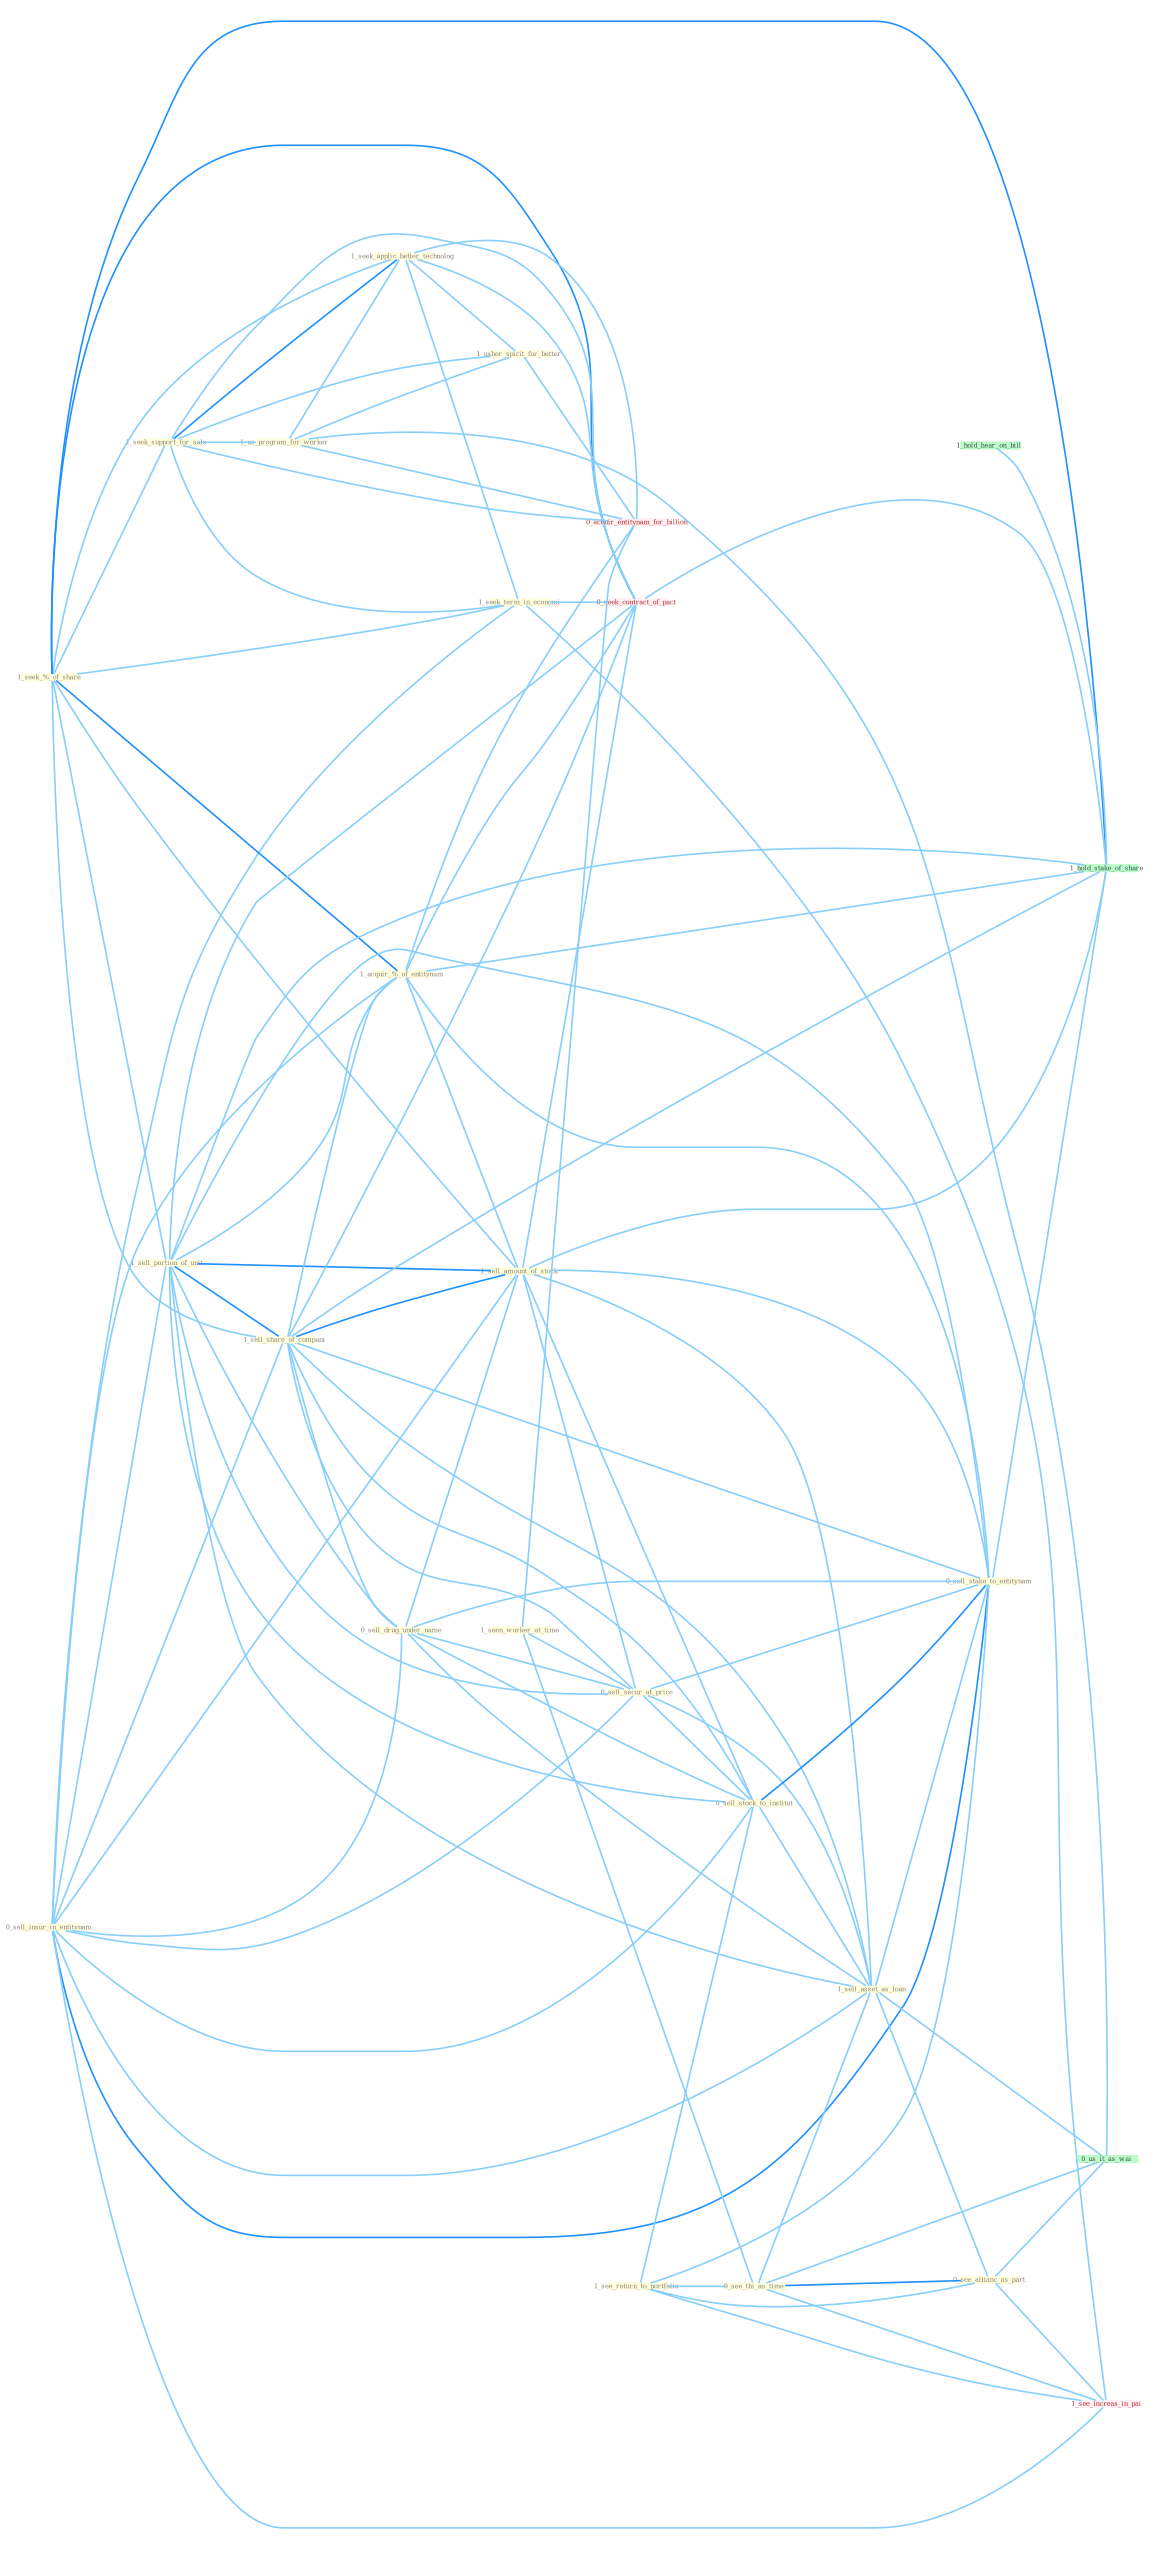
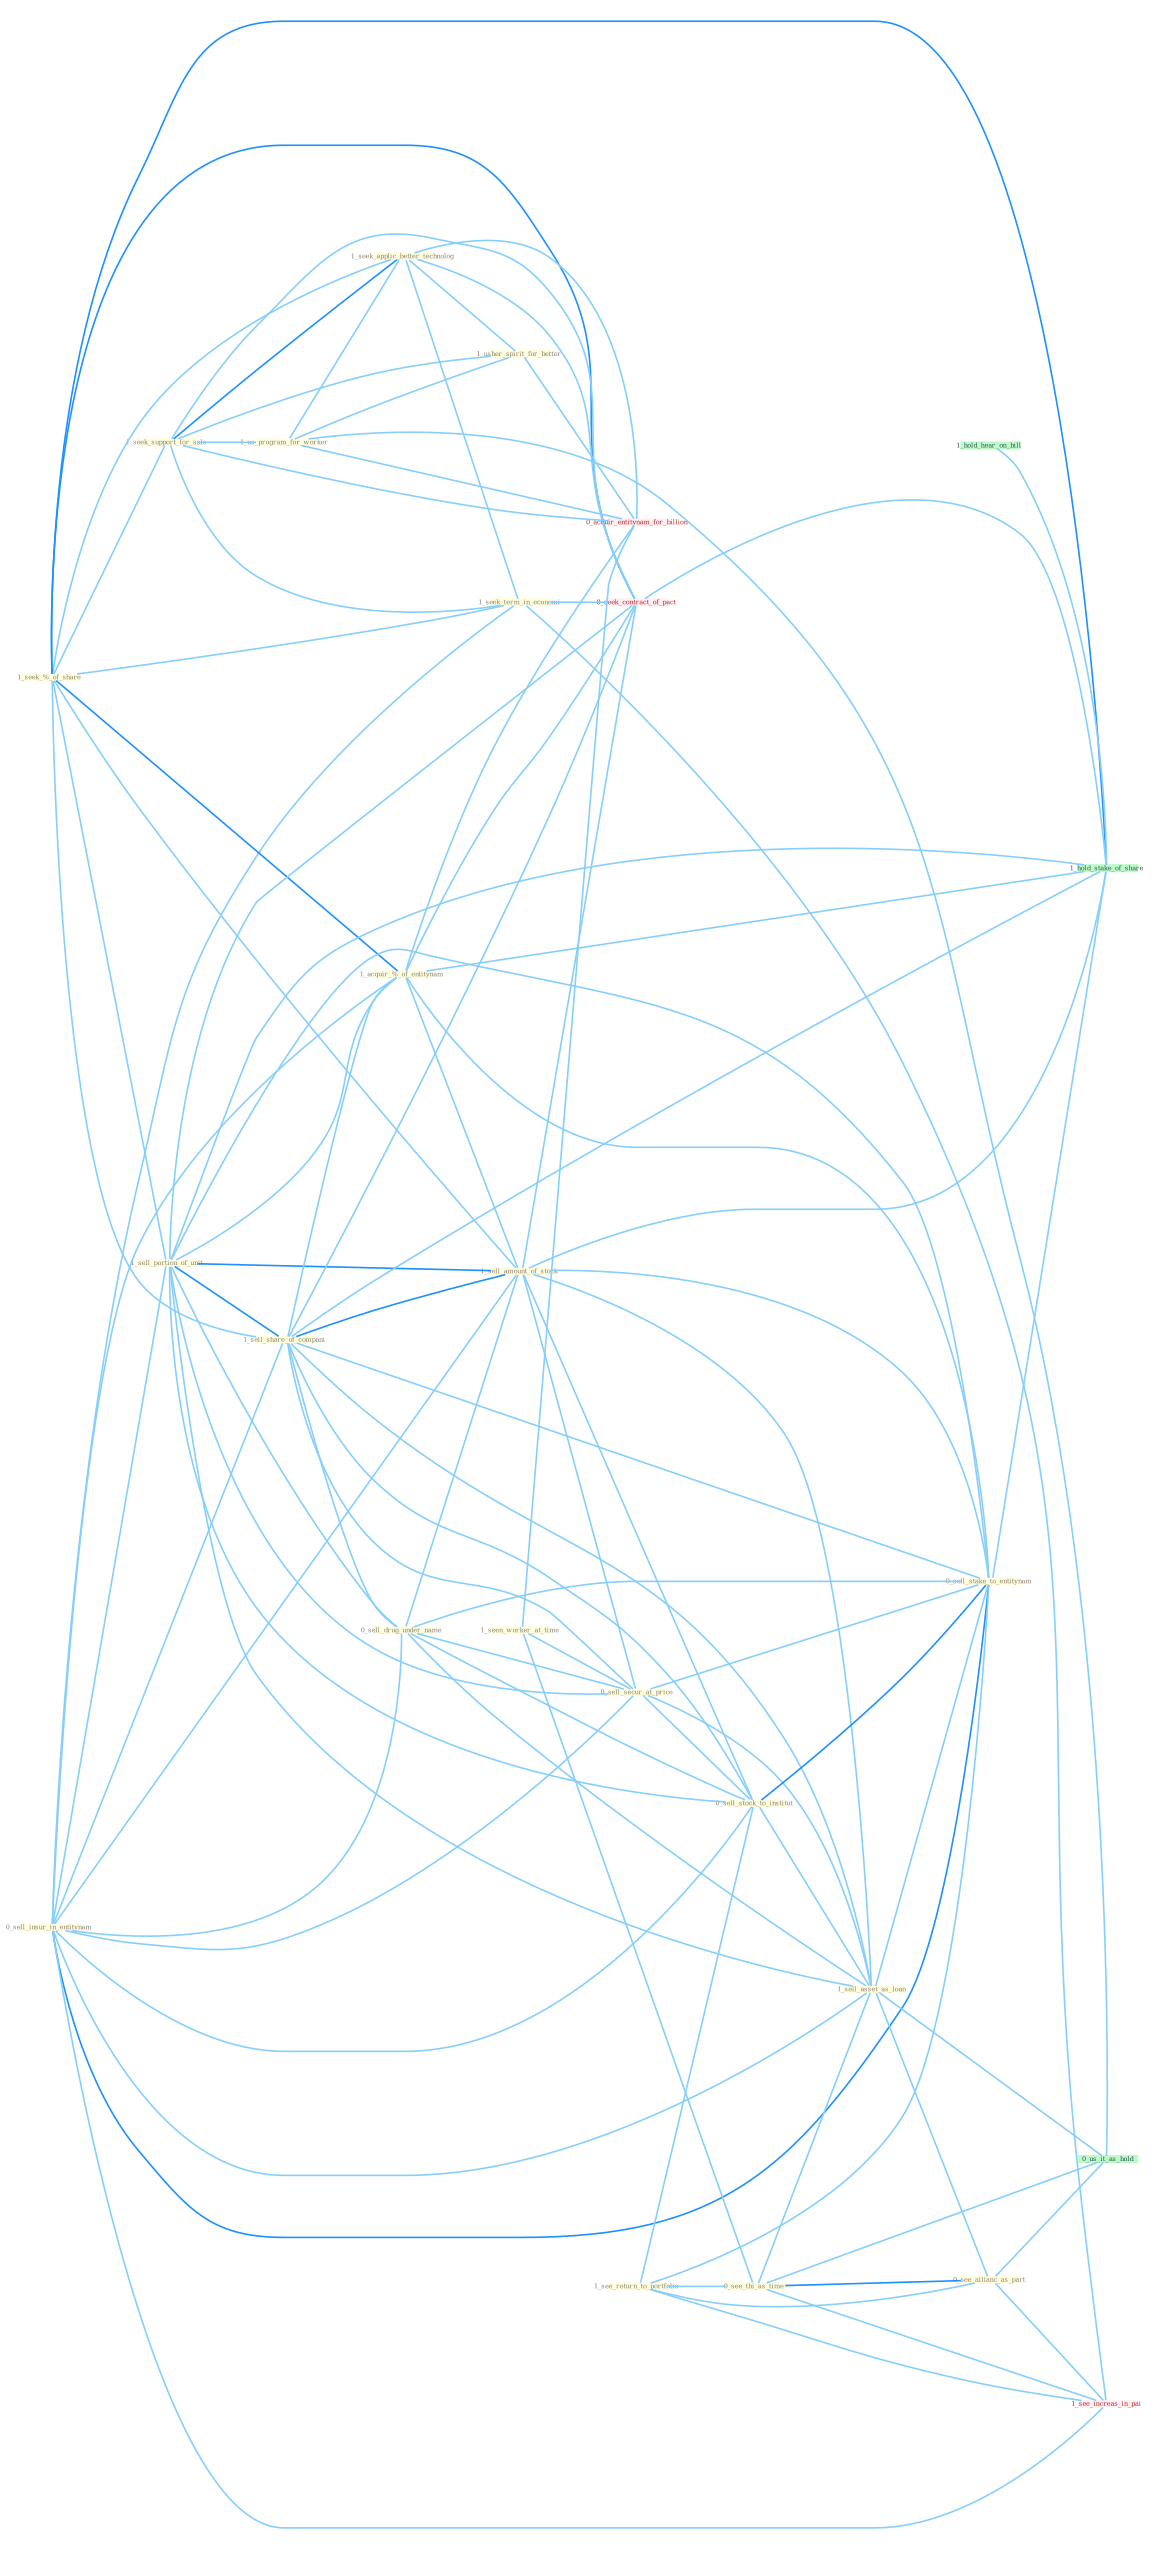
(1108, 2159) -> (1108, 2159)
